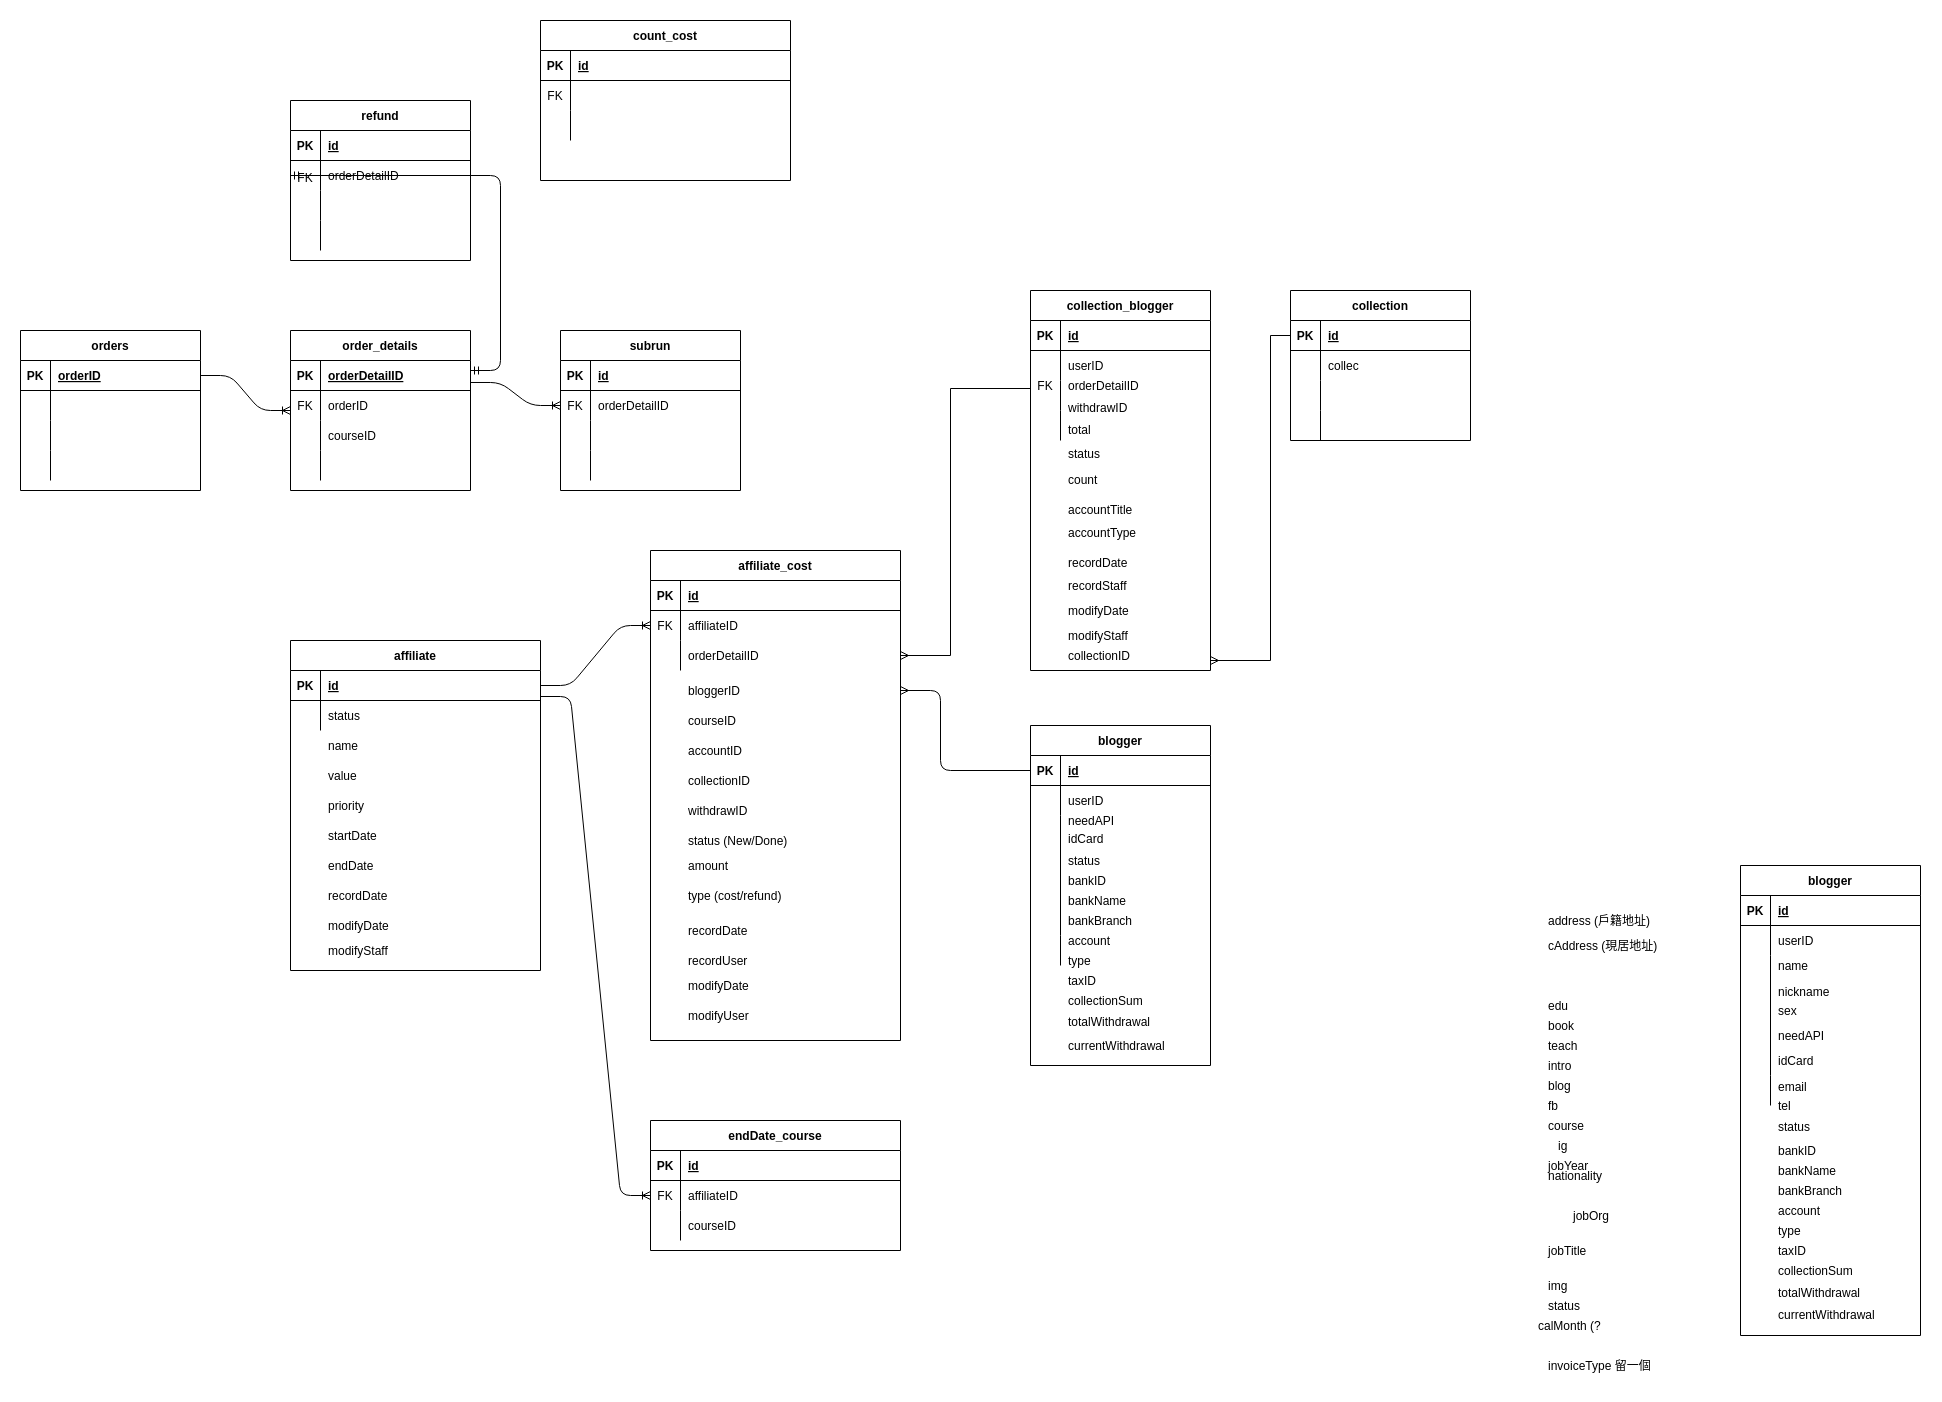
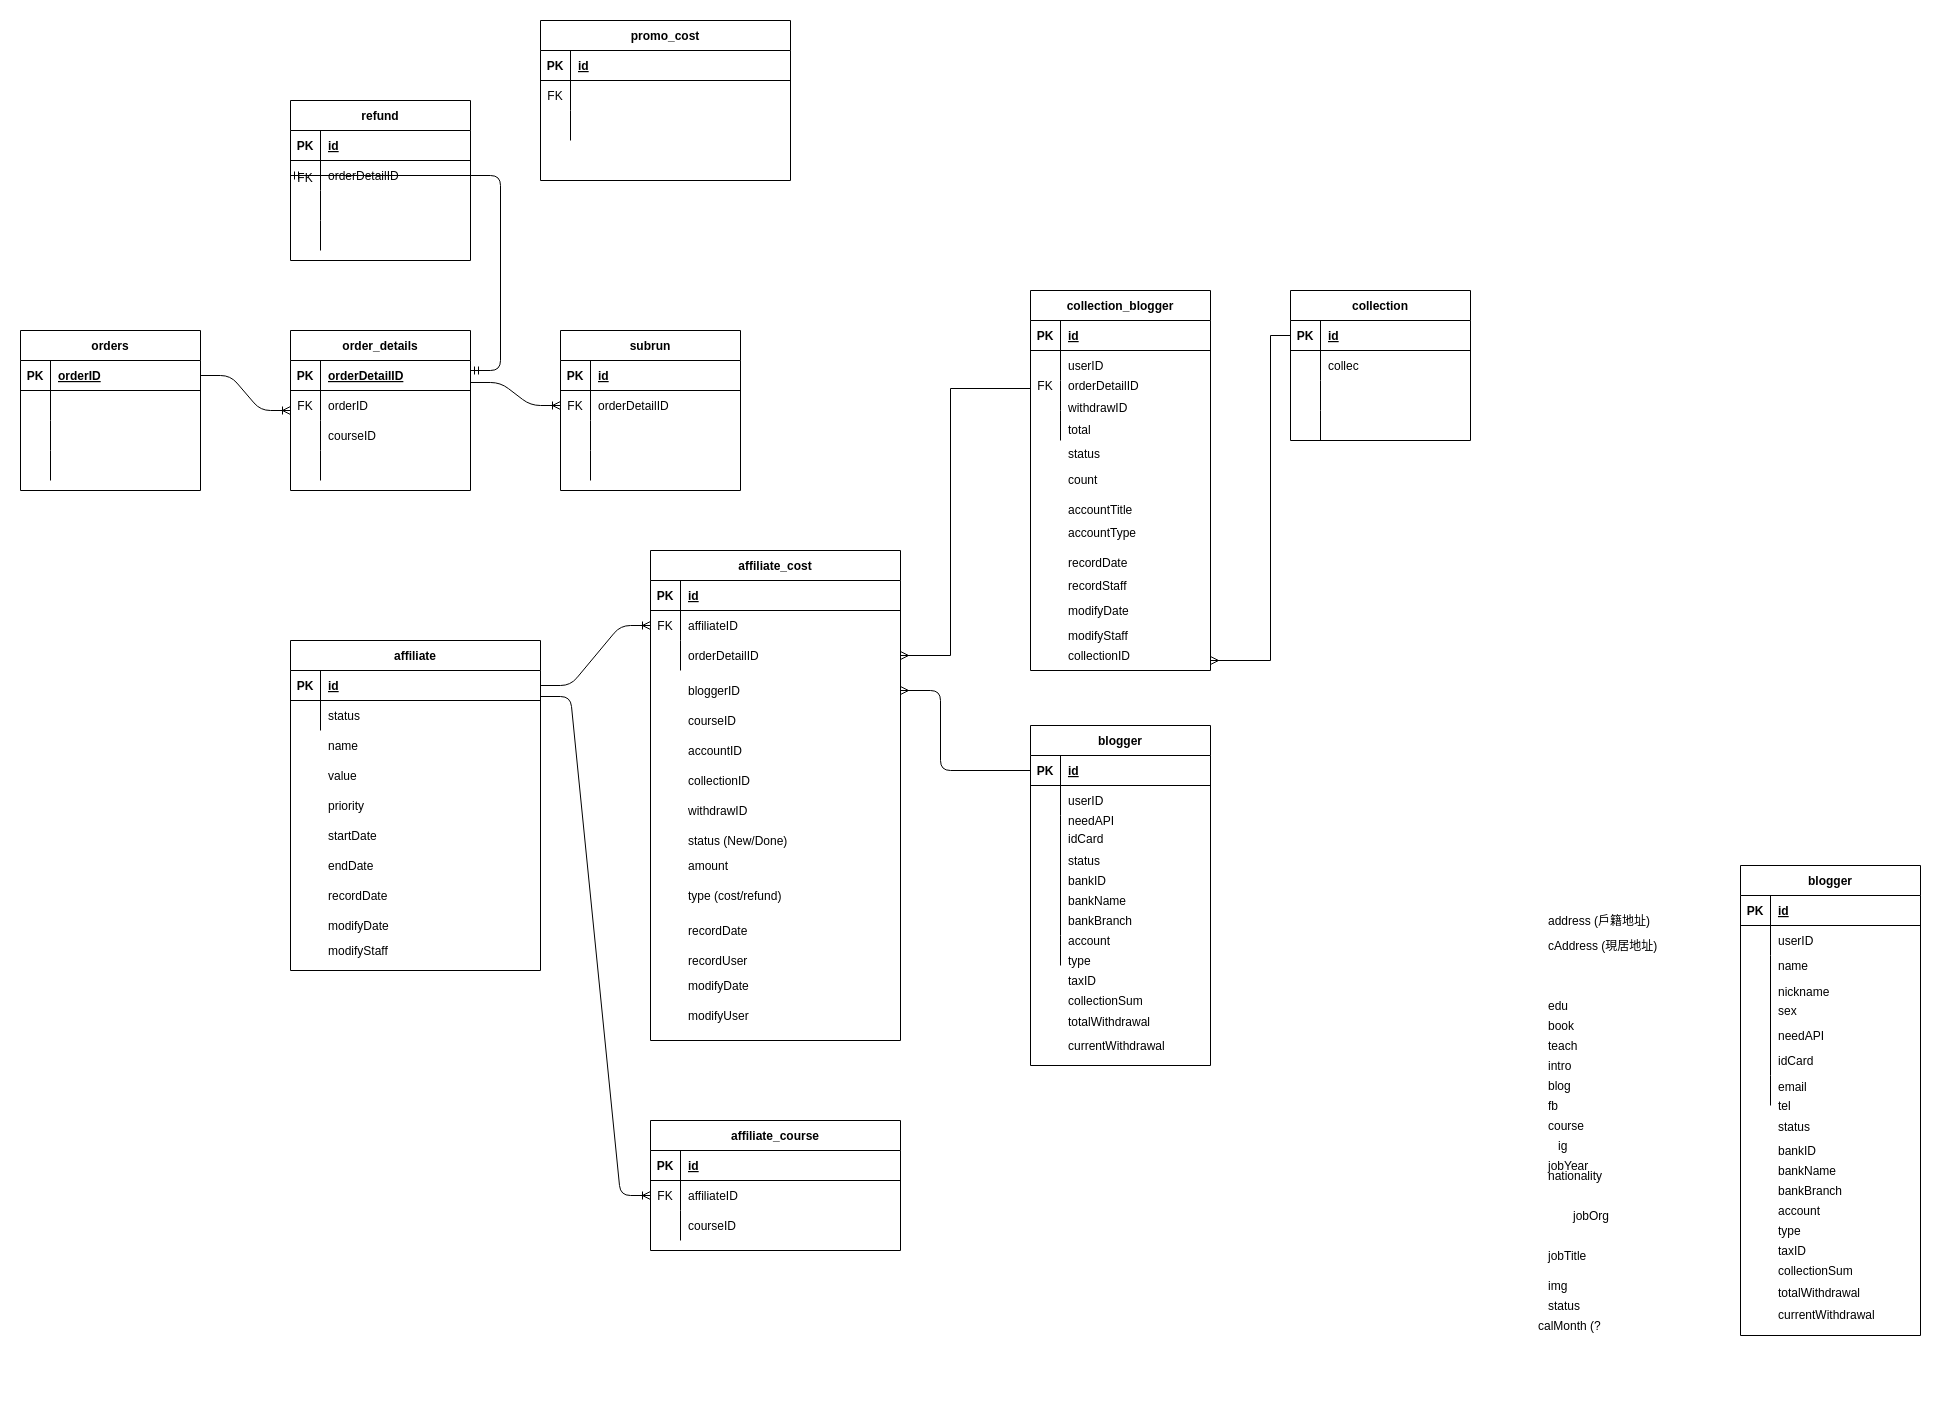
(665, 36) -> (665, 36)
(775, 1136) -> (775, 1136)
(1601, 1251) -> (1616, 1256)
(1616, 1366) -> none
